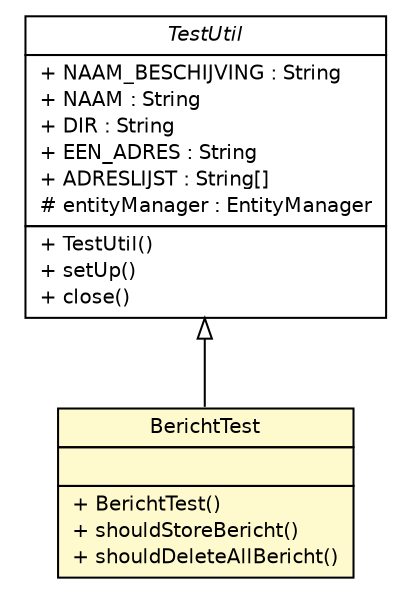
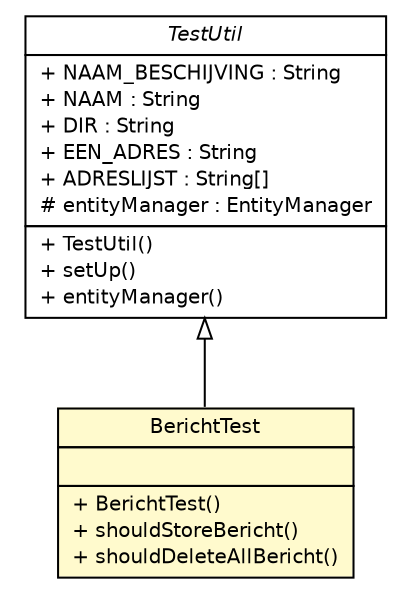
(86, 297) -> (132, 297)
